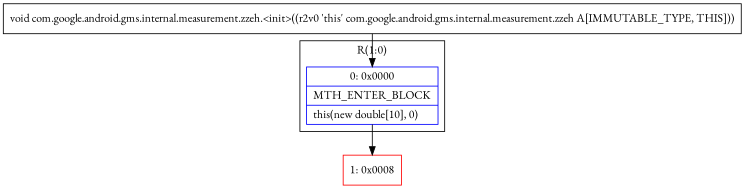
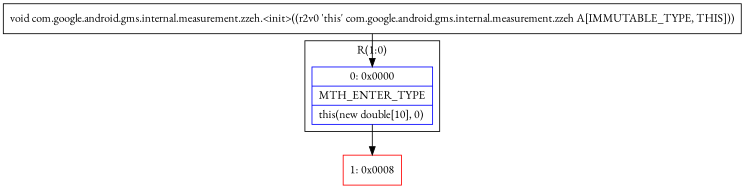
(372, 95) -> (372, 95)
